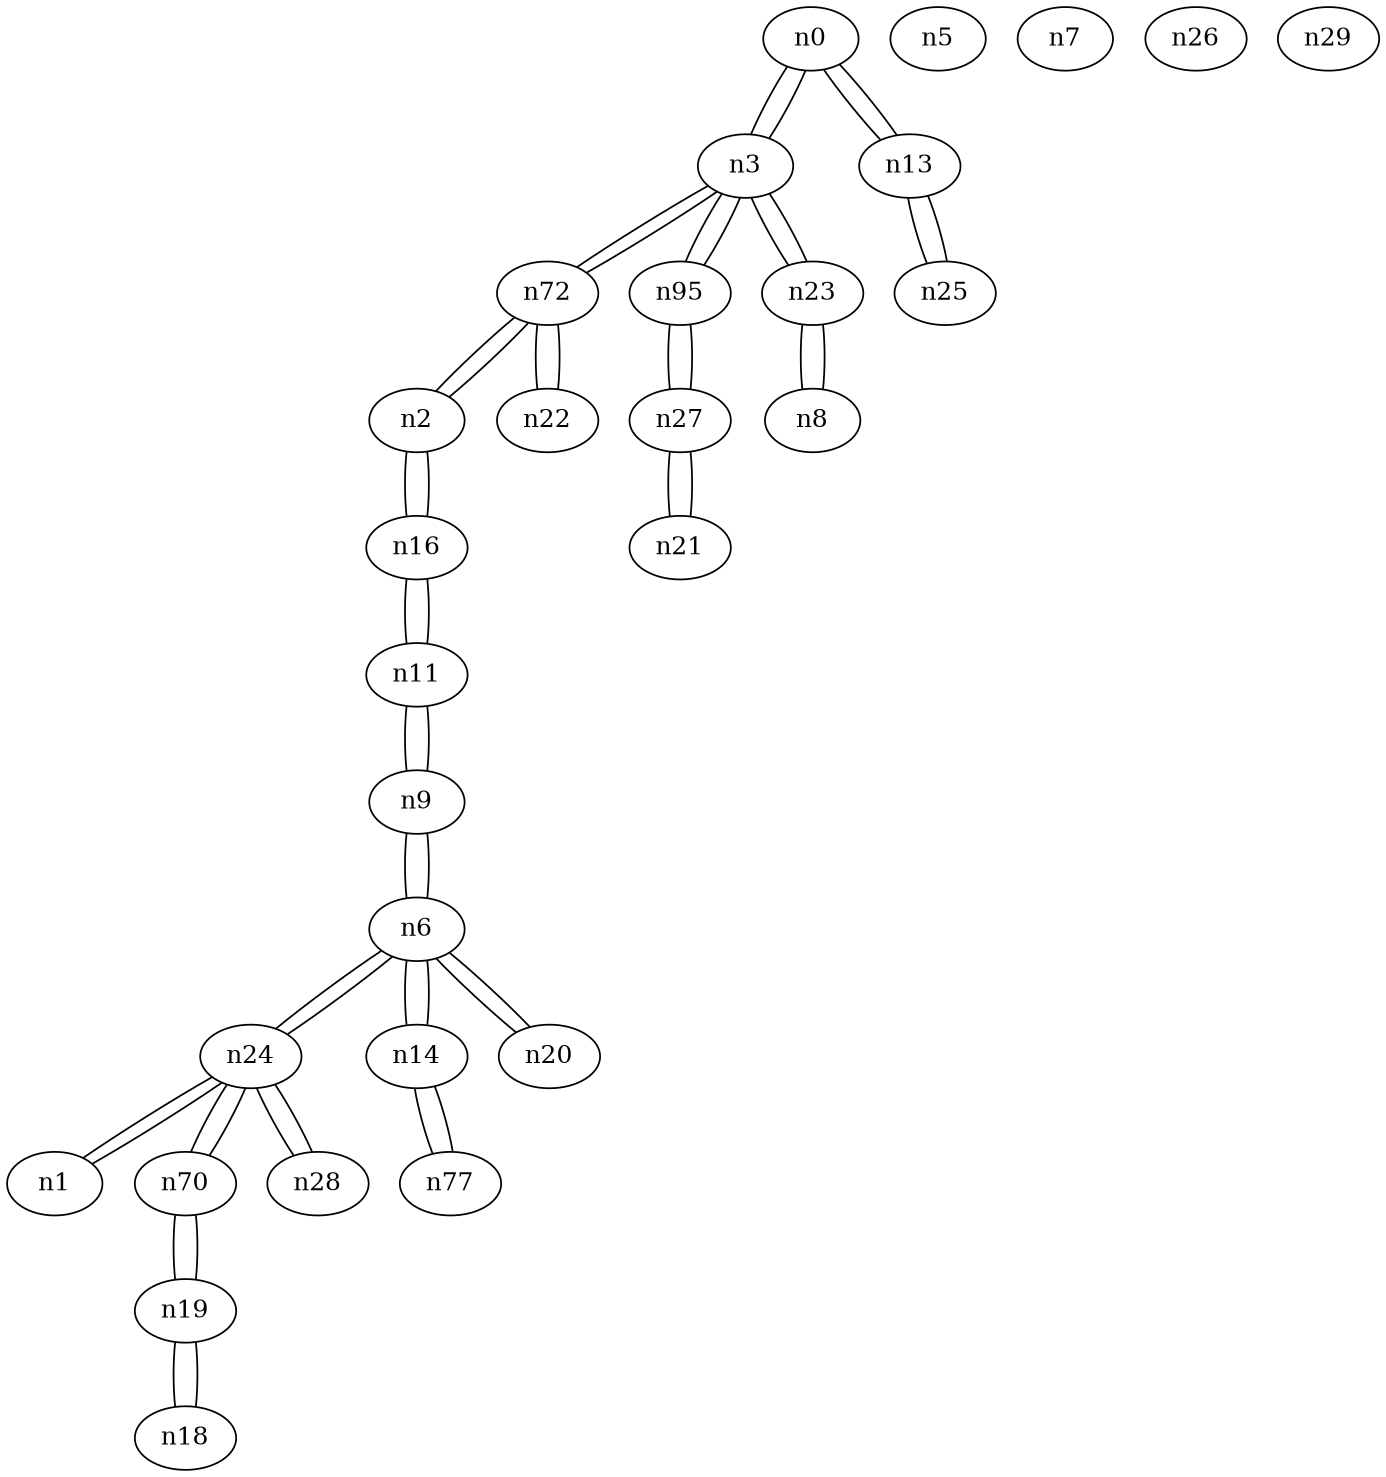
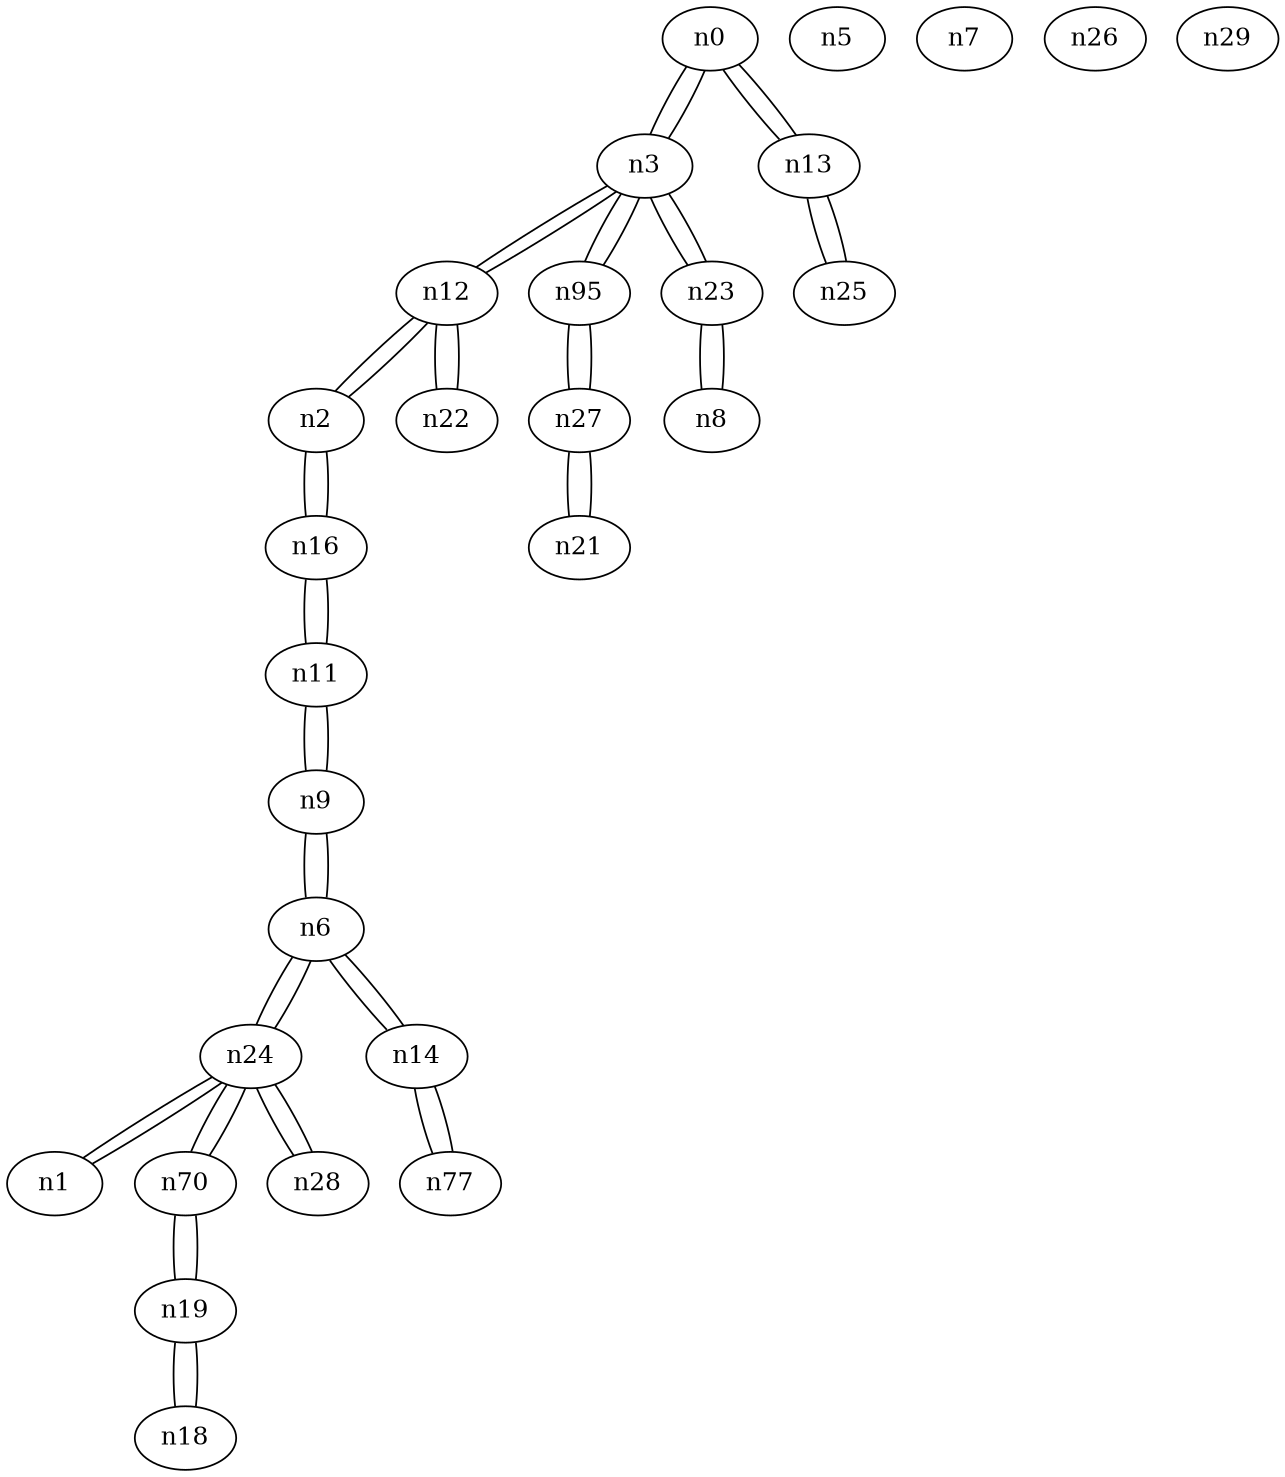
(548, 293) -> (447, 293)
(549, 1056) -> none
